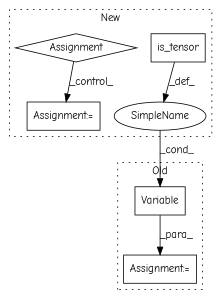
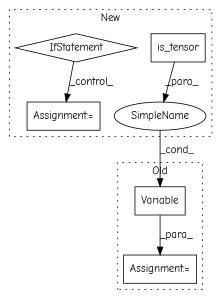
(76, 48) -> (76, 48)
(182, 82) -> (182, 82)
